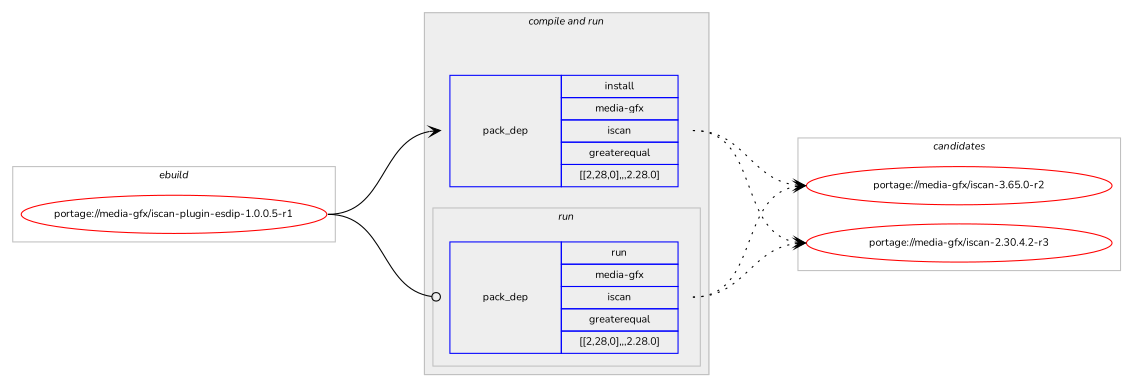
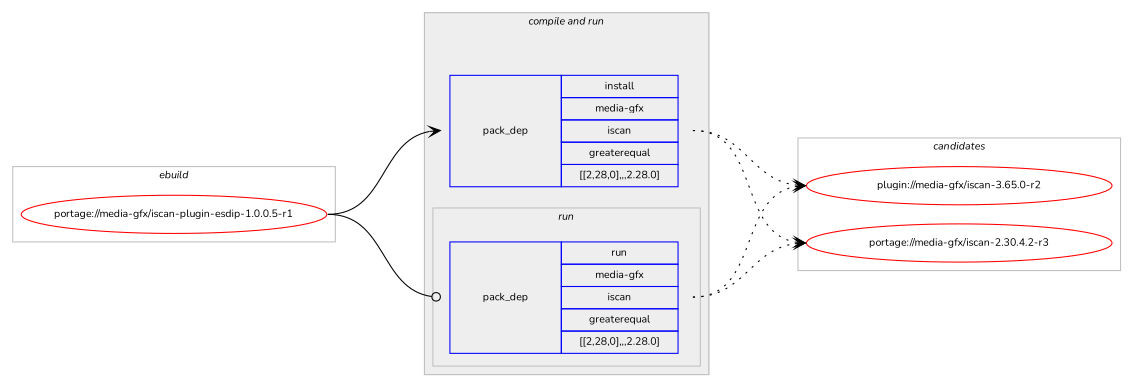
(959, 186) -> (959, 186)
